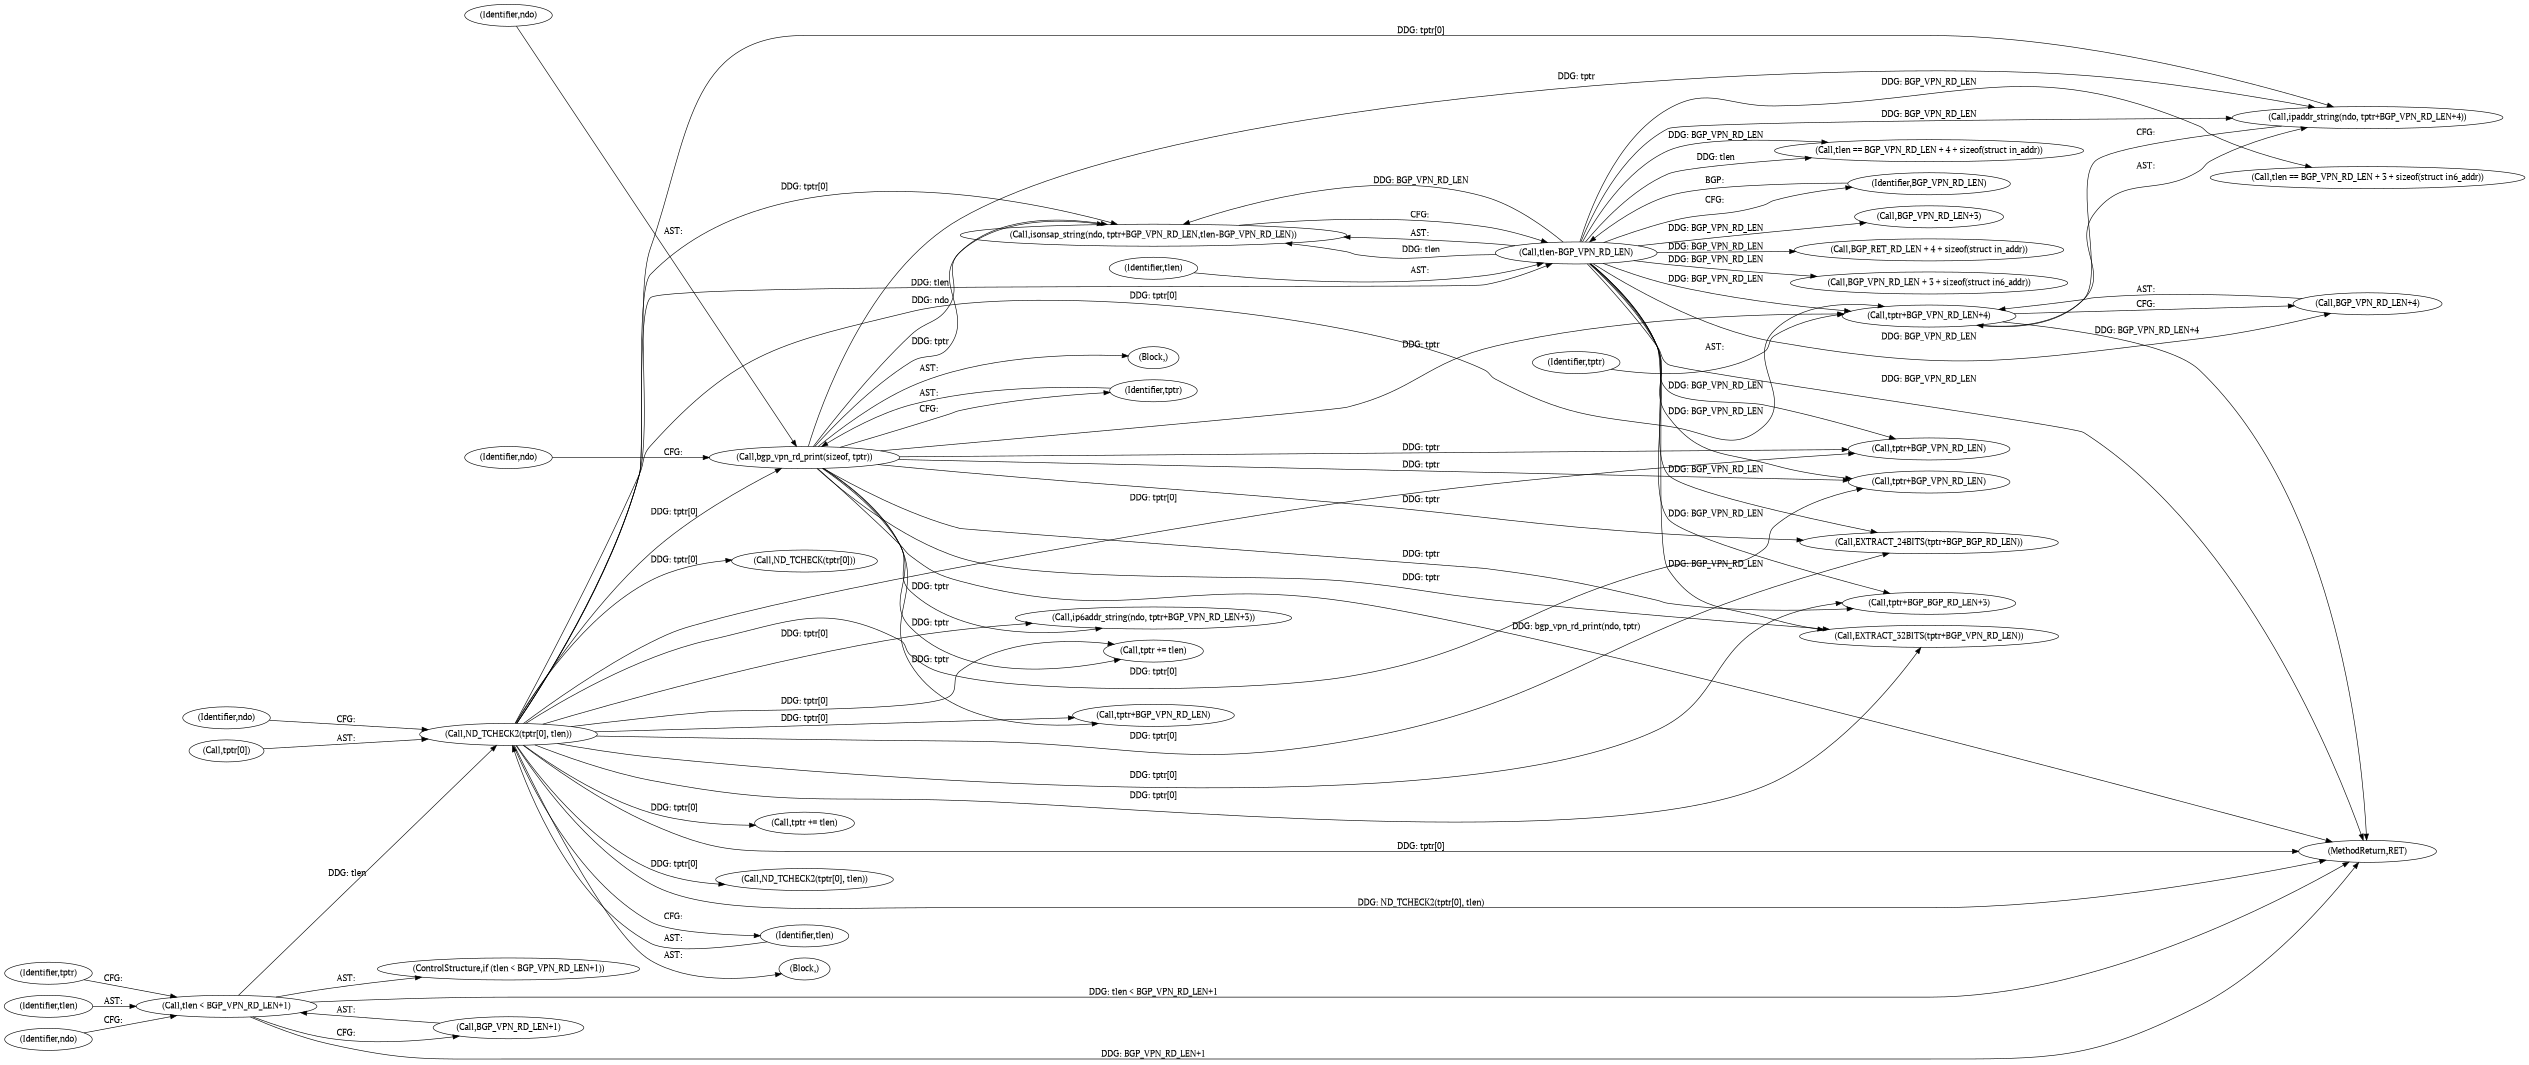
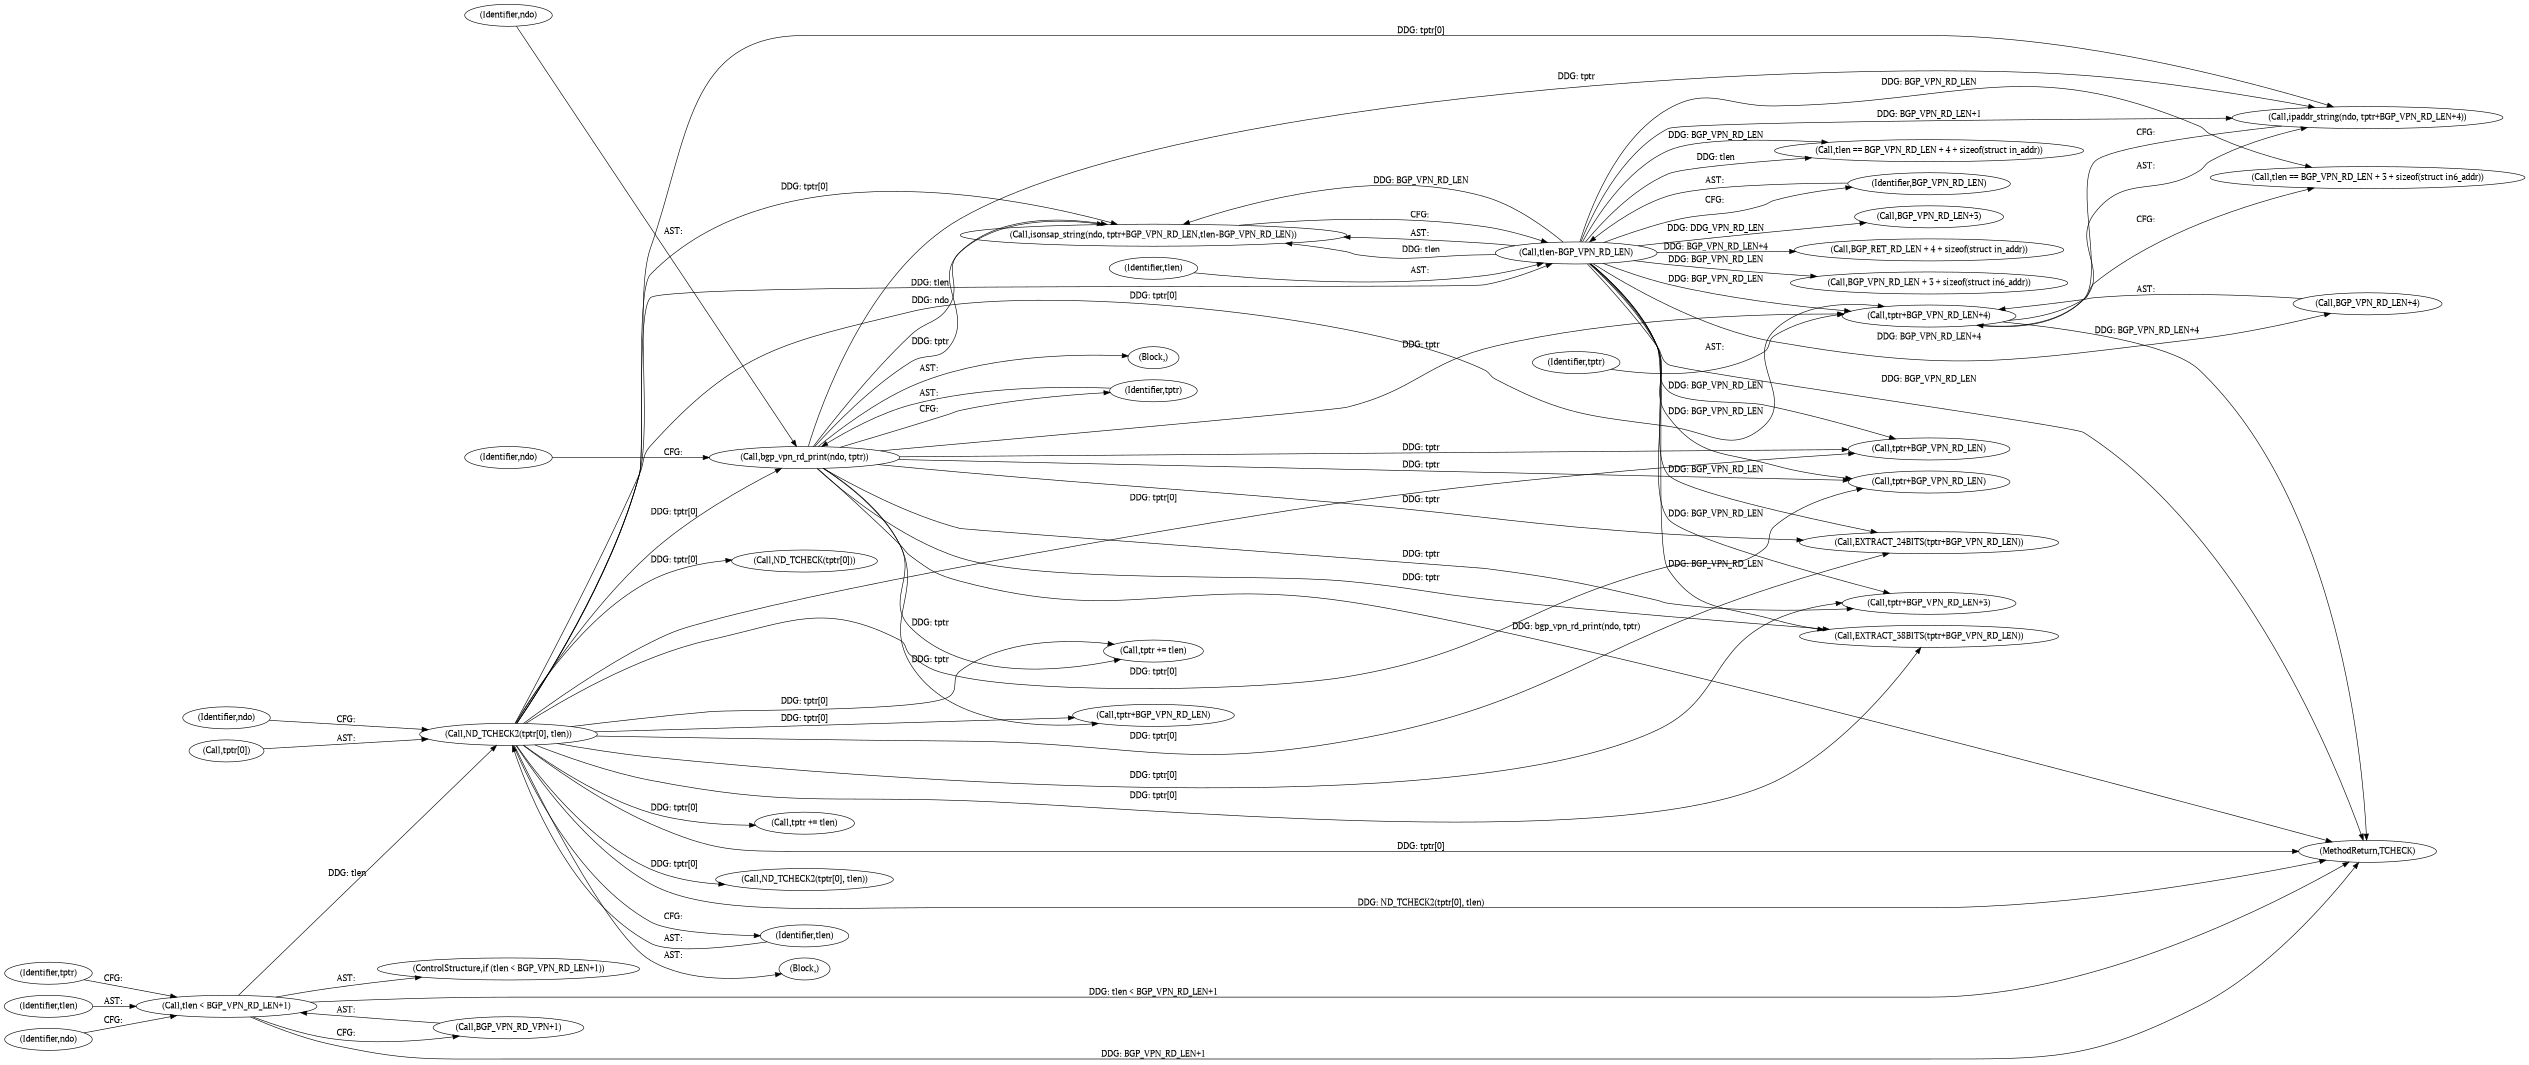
(1929, 115) -> (1929, 115)
(1716, 181) -> (1716, 181)
(1716, 229) -> (1716, 229)
(1716, 247) -> (1716, 247)
(2151, 310) -> (2152, 246)
(1929, 337) -> (1929, 337)
(805, 458) -> (805, 458)
(1929, 543) -> (1929, 543)
(1929, 603) -> (1929, 603)
(1153, 618) -> none
(1929, 636) -> (1929, 636)
(2368, 851) -> (2368, 851)
(508, 1028) -> (508, 1028)
